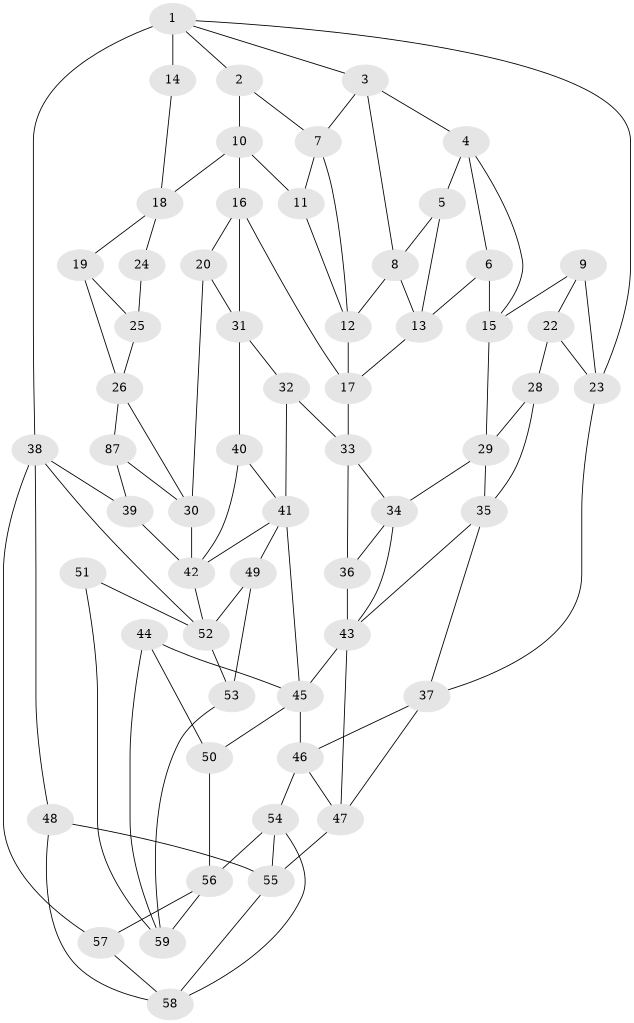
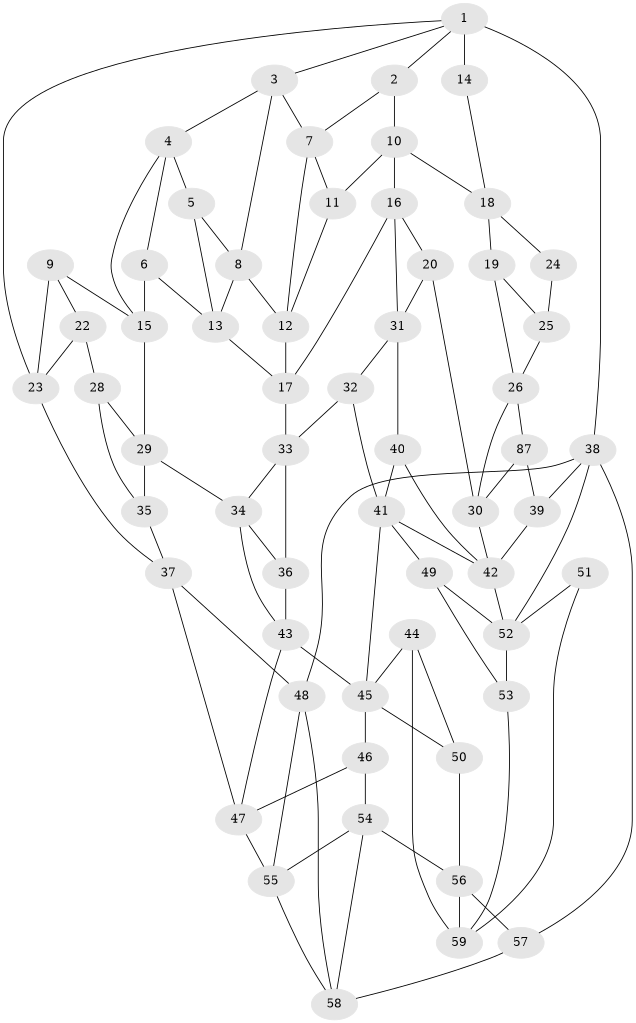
(416, 573) -> none
(364, 727) -> (235, 635)
